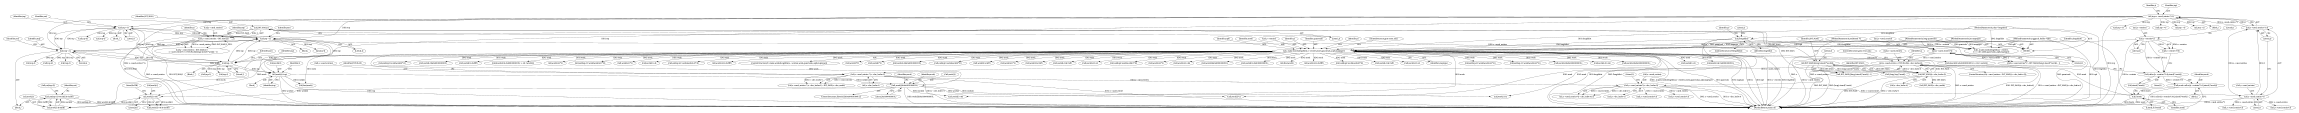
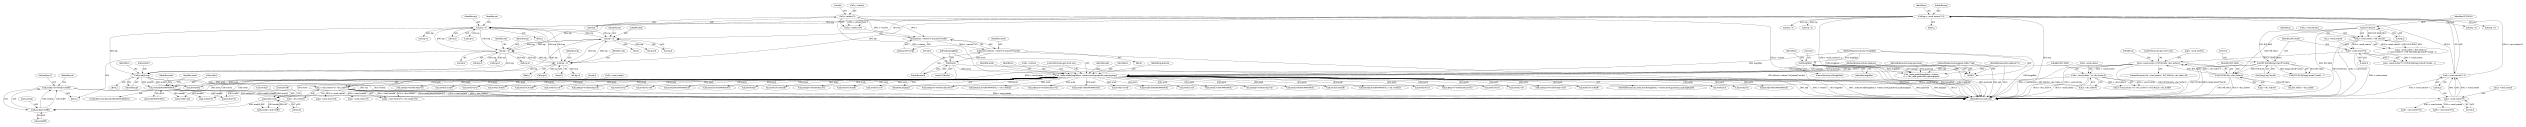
(2065, 66) -> (971, 42)
(2012, 106) -> (2223, 98)
none -> (40, 121)
